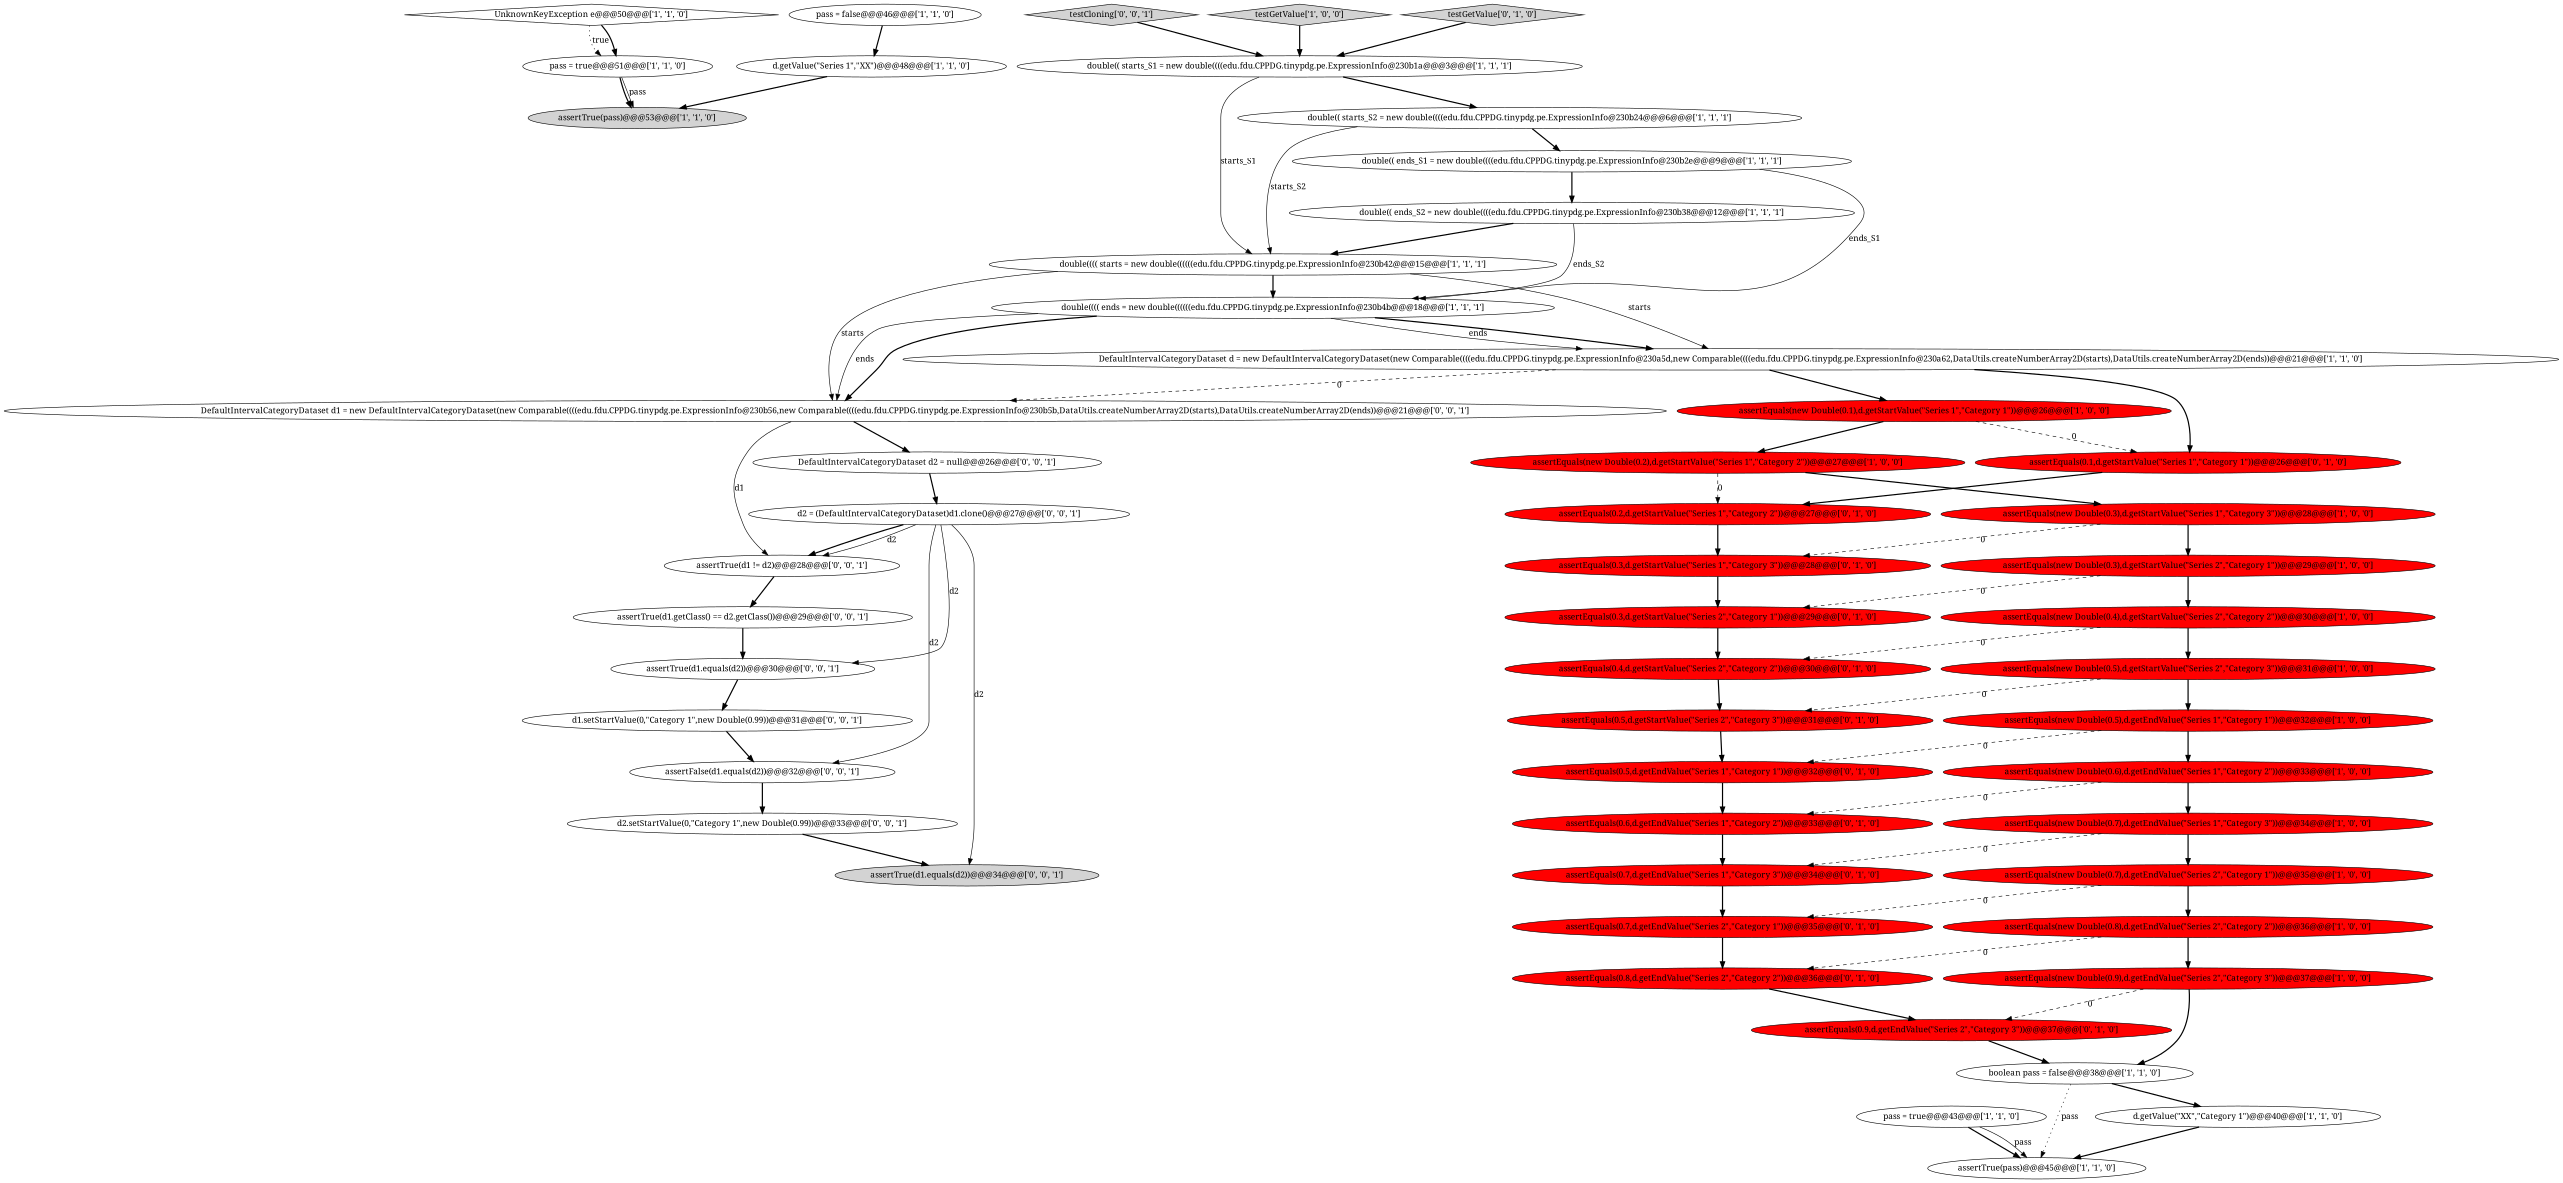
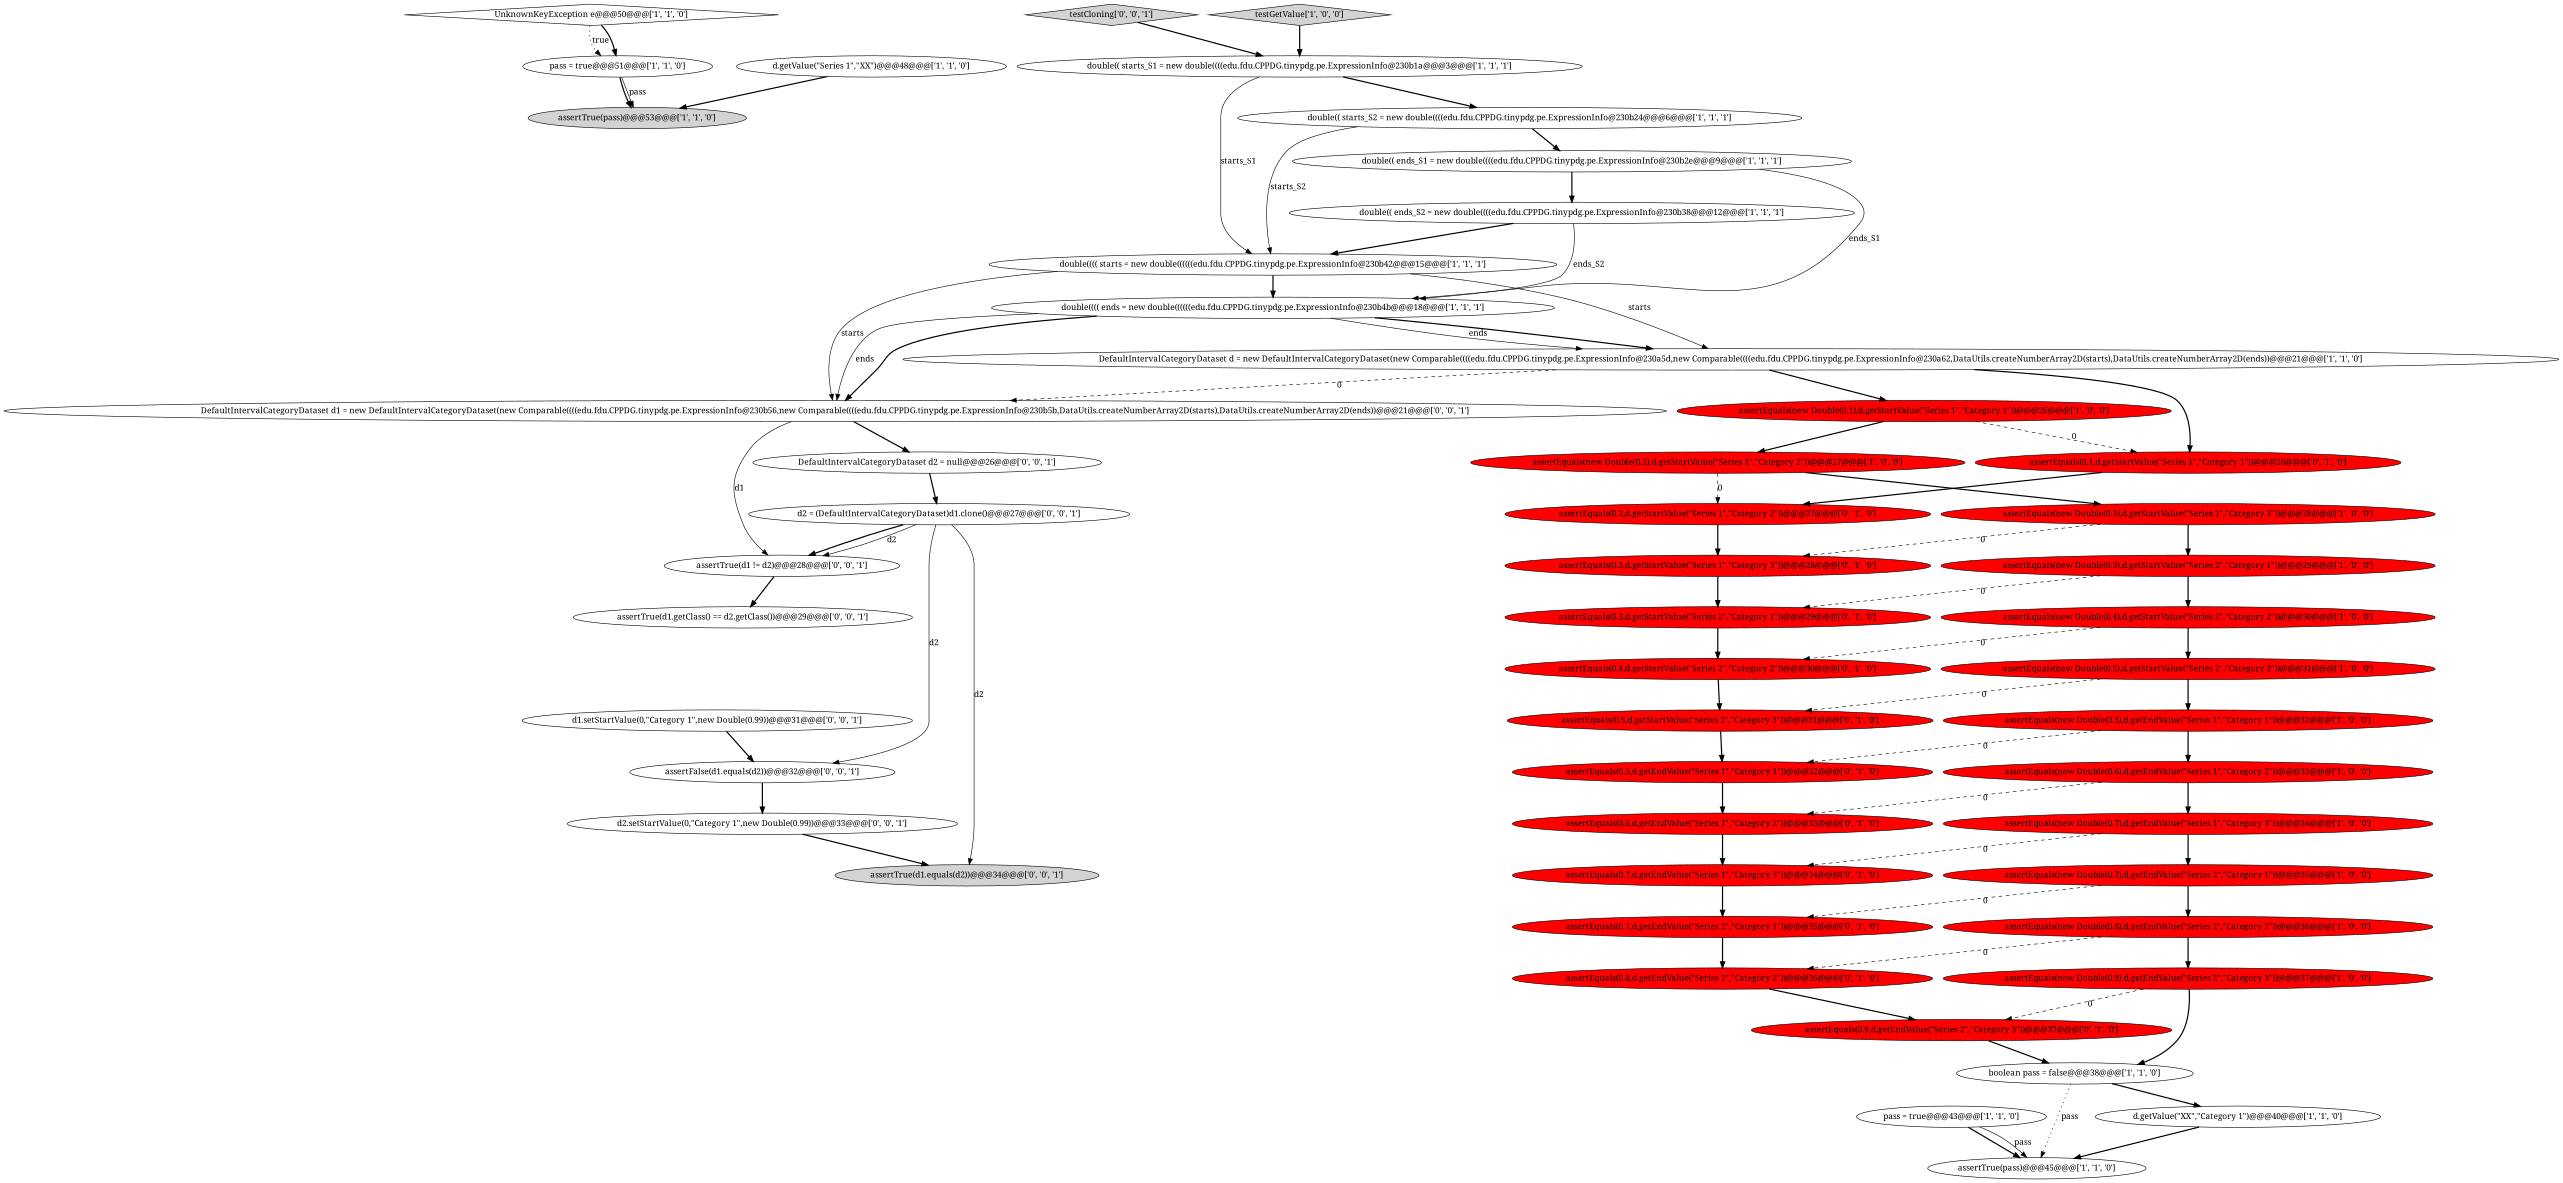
(885, 15) -> none
(1492, 15) -> none
(743, 669) -> none
